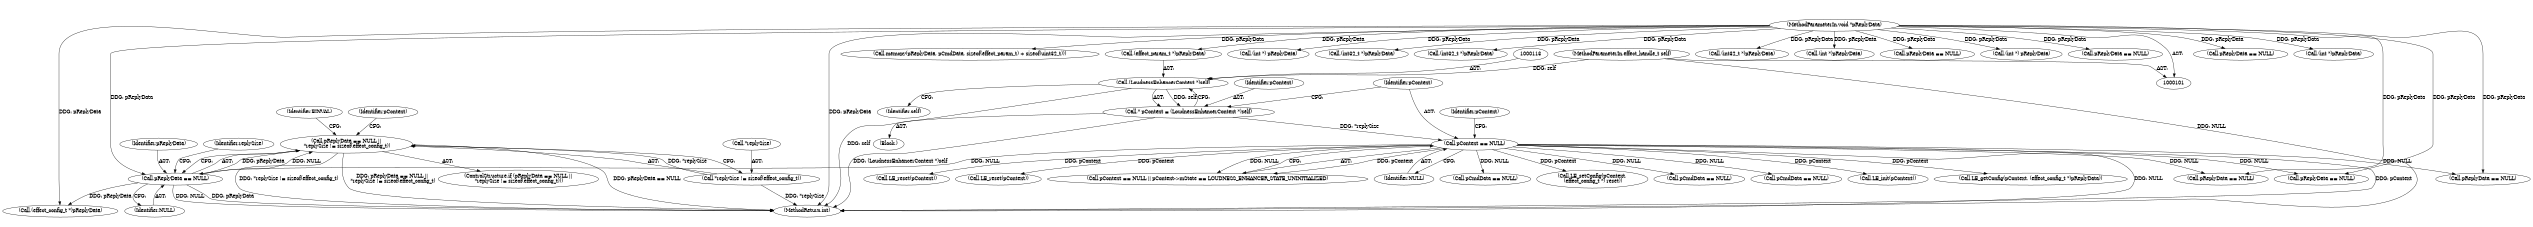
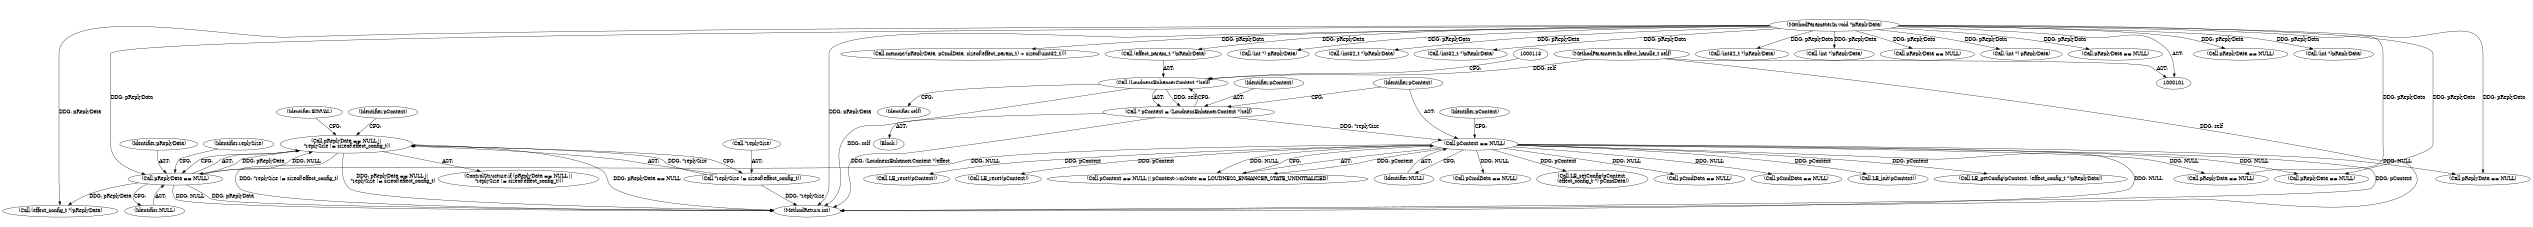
(1476, 69) -> (1476, 69)
(2212, 127) -> (2212, 127)
(900, 162) -> (900, 162)
(1592, 179) -> (1592, 179)
